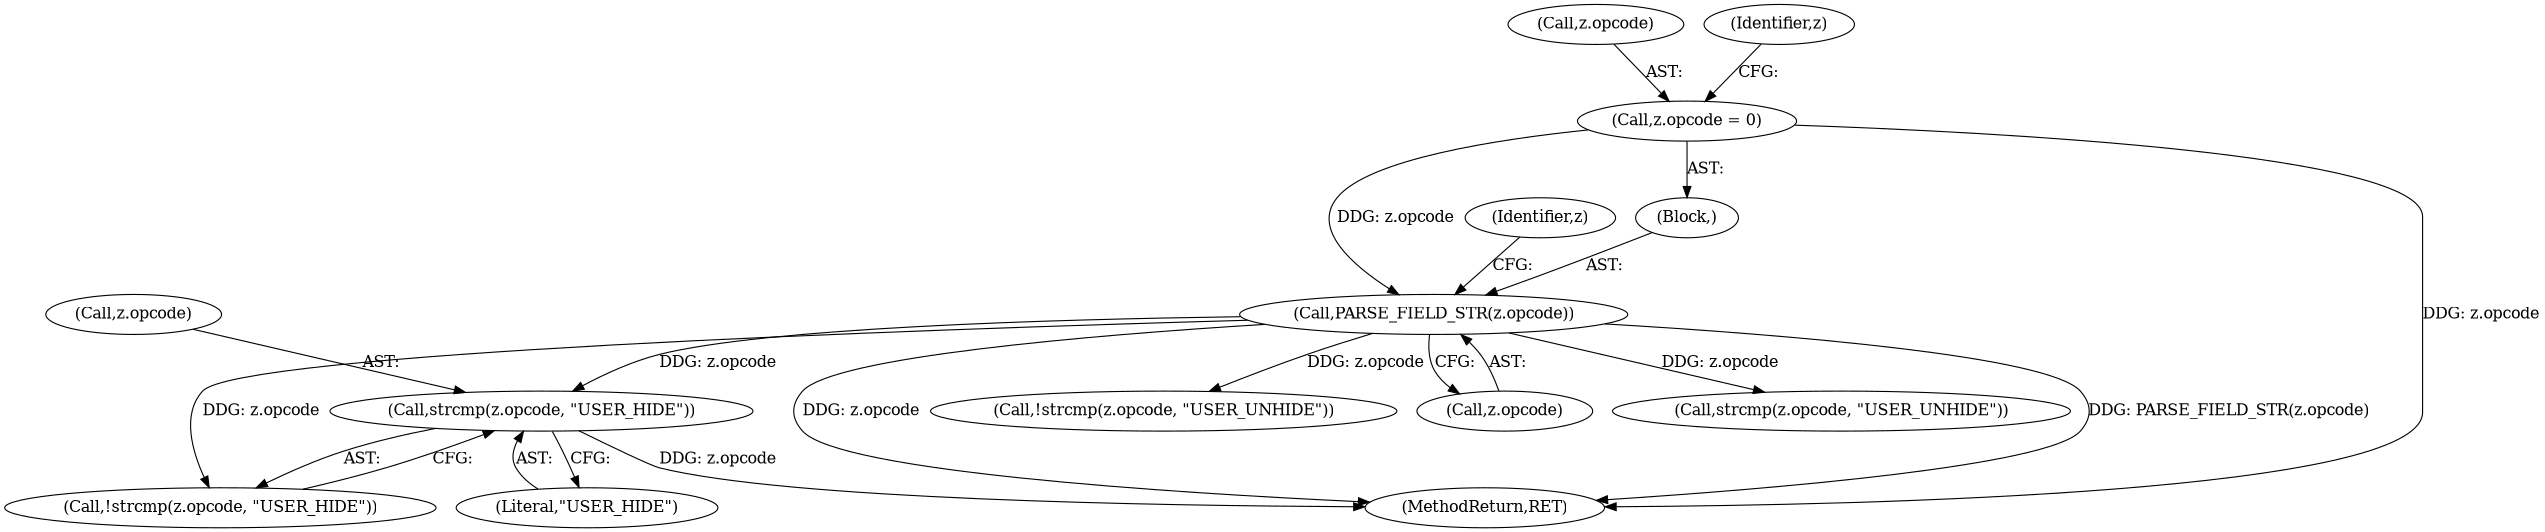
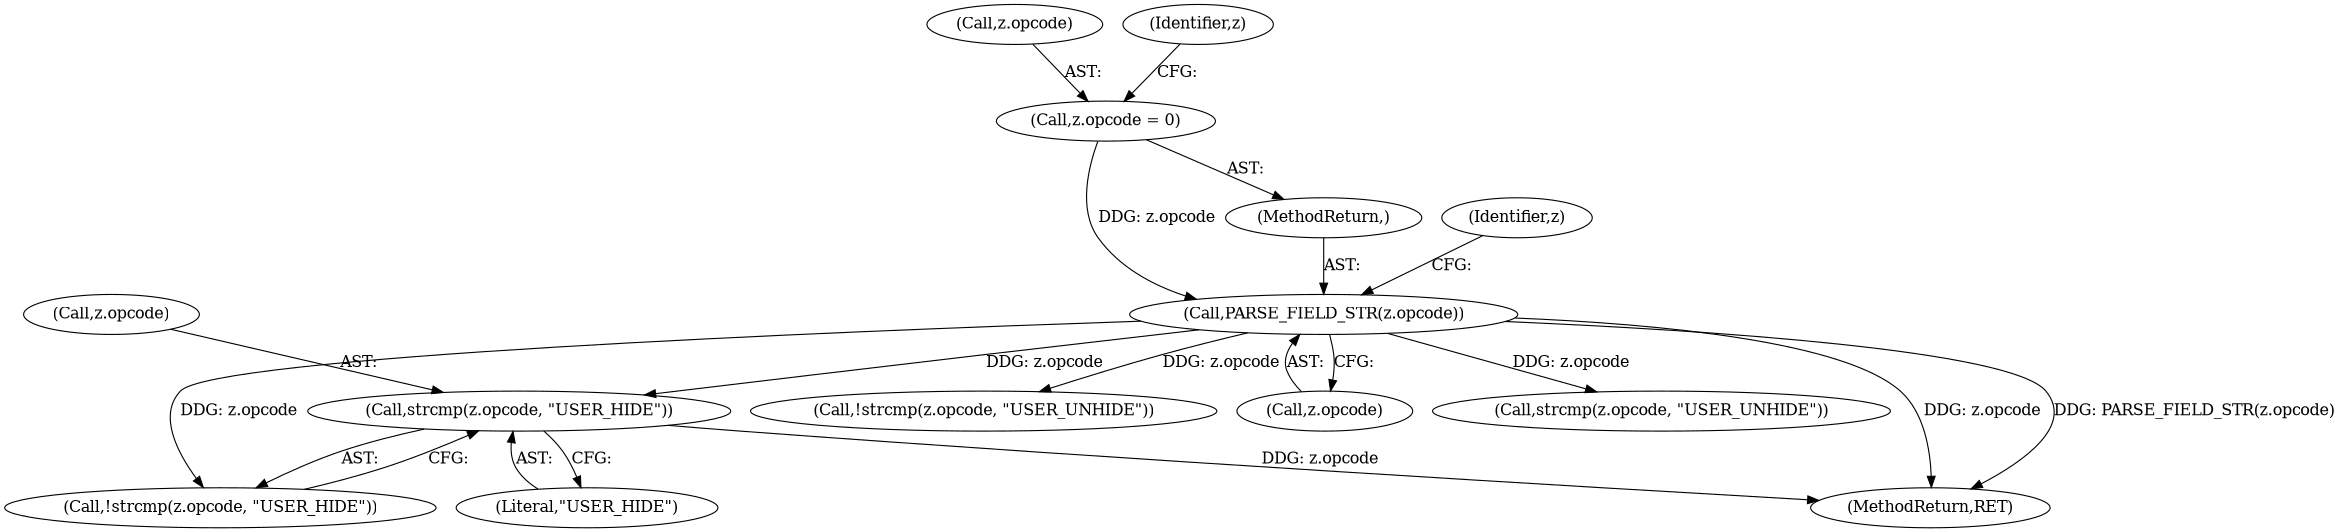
(1687, 218) -> (1324, 218)
(2423, 405) -> none
